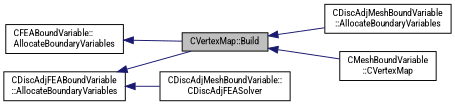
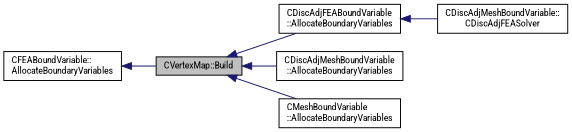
(159, 60) -> (266, 43)
(388, 66) -> (340, 113)
